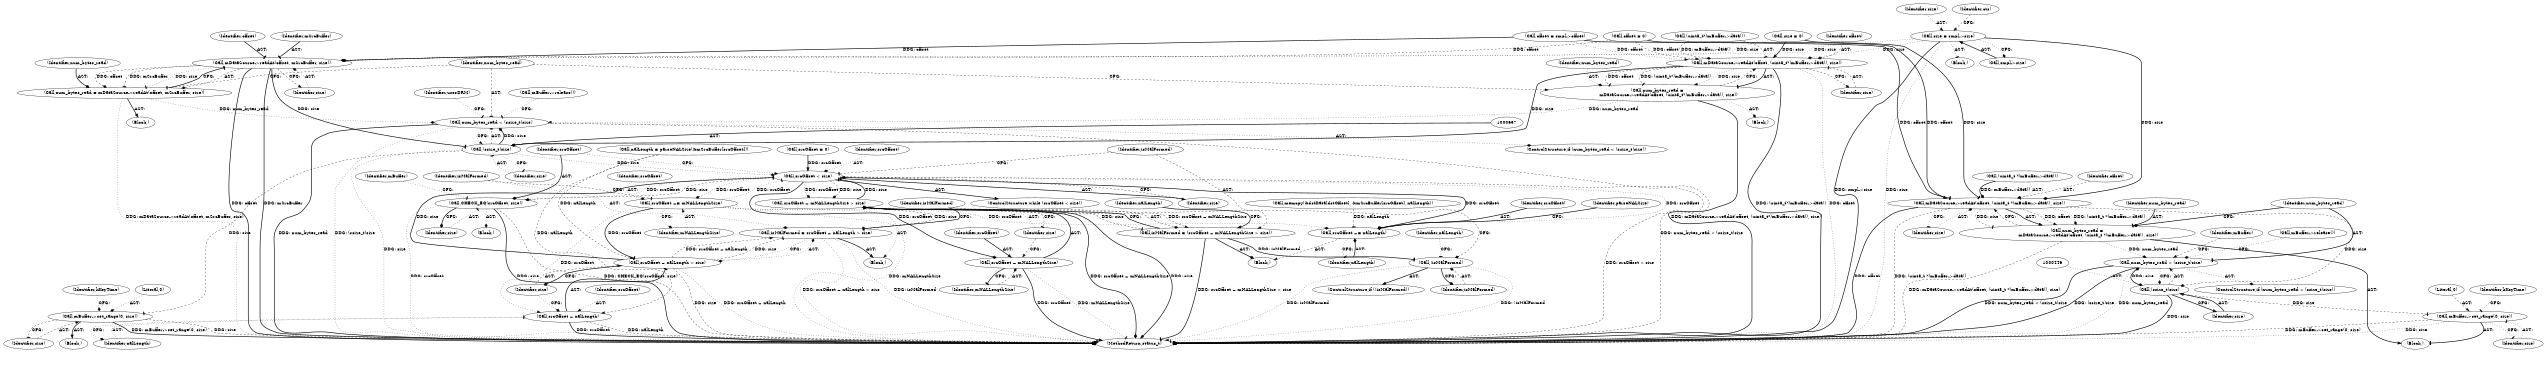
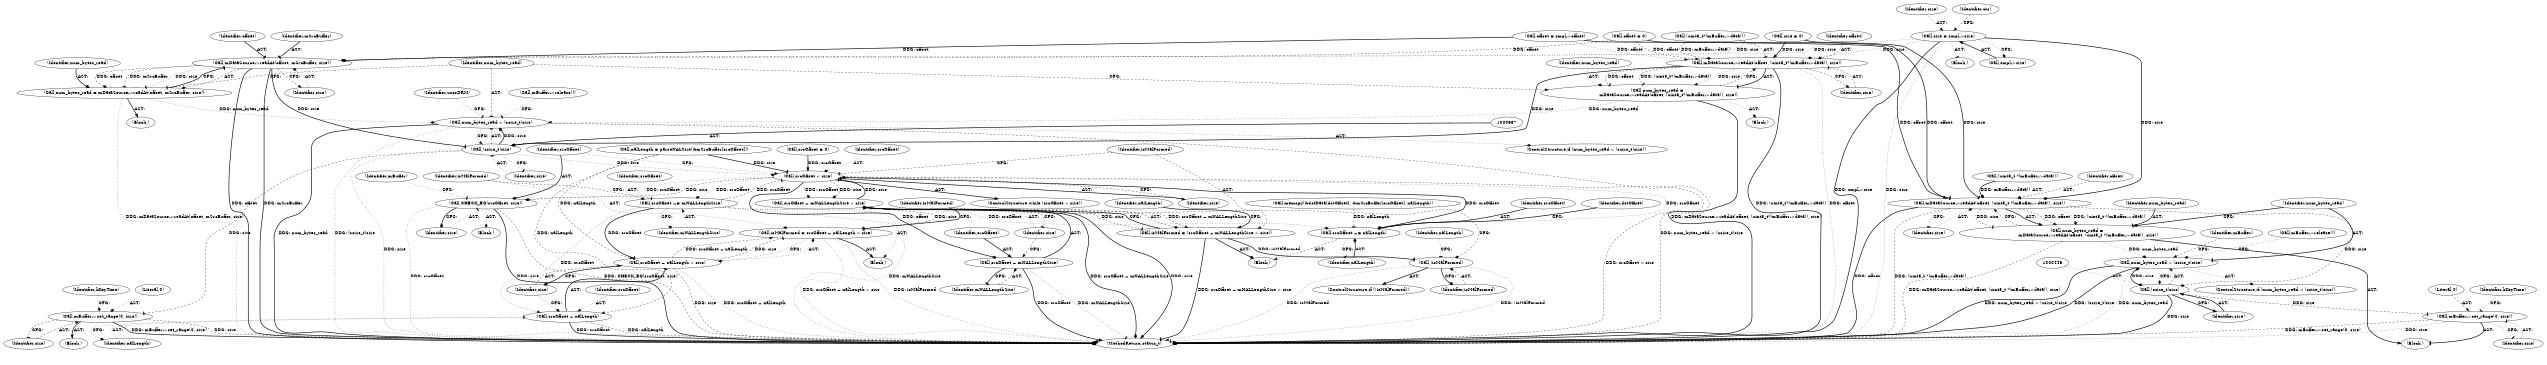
(752, 191) -> (752, 191)
(471, 193) -> (747, 163)
(1621, 203) -> (1621, 203)
(916, 217) -> (916, 217)
